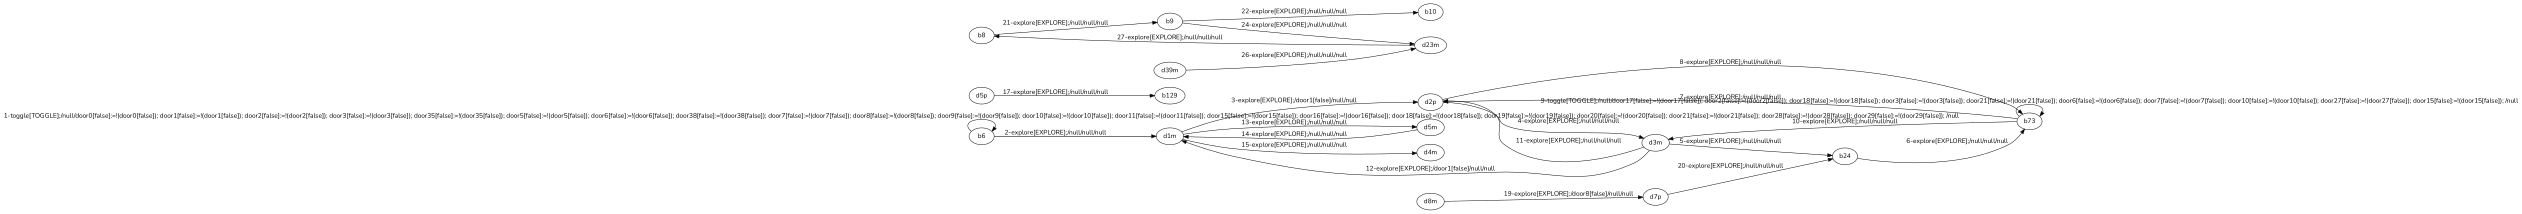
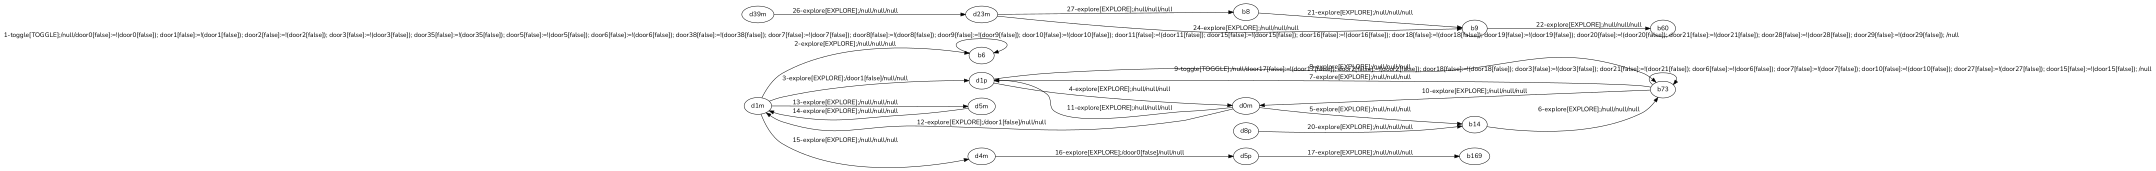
(1431, 12) -> (1663, 28)
(1296, 34) -> (1227, 33)
(1170, 96) -> (1475, 156)
(1431, 102) -> (982, 81)
(1073, 136) -> (856, 51)
(1656, 143) -> (1246, 106)
none -> (1112, 156)
(1845, 156) -> (1475, 125)
(1656, 197) -> (1246, 131)
(1431, 202) -> none
